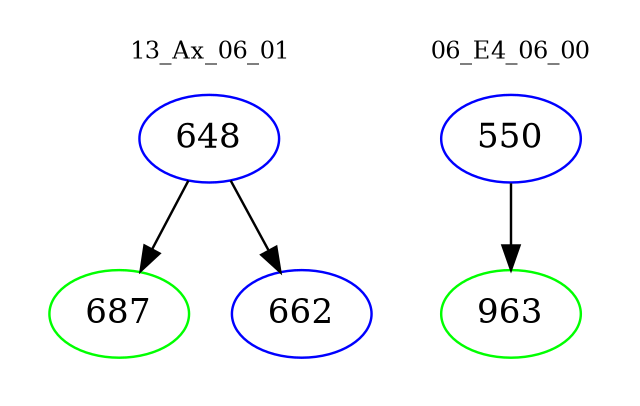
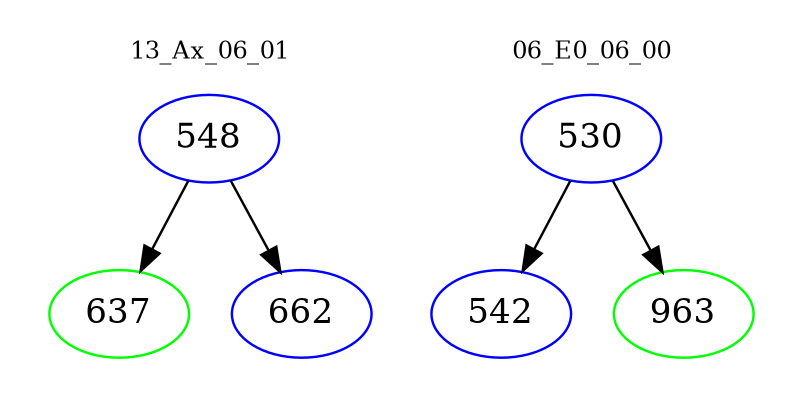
(511, 52) -> (593, 52)
(209, 139) -> (209, 139)
(511, 139) -> (591, 139)
(119, 314) -> (119, 314)
none -> (501, 314)
